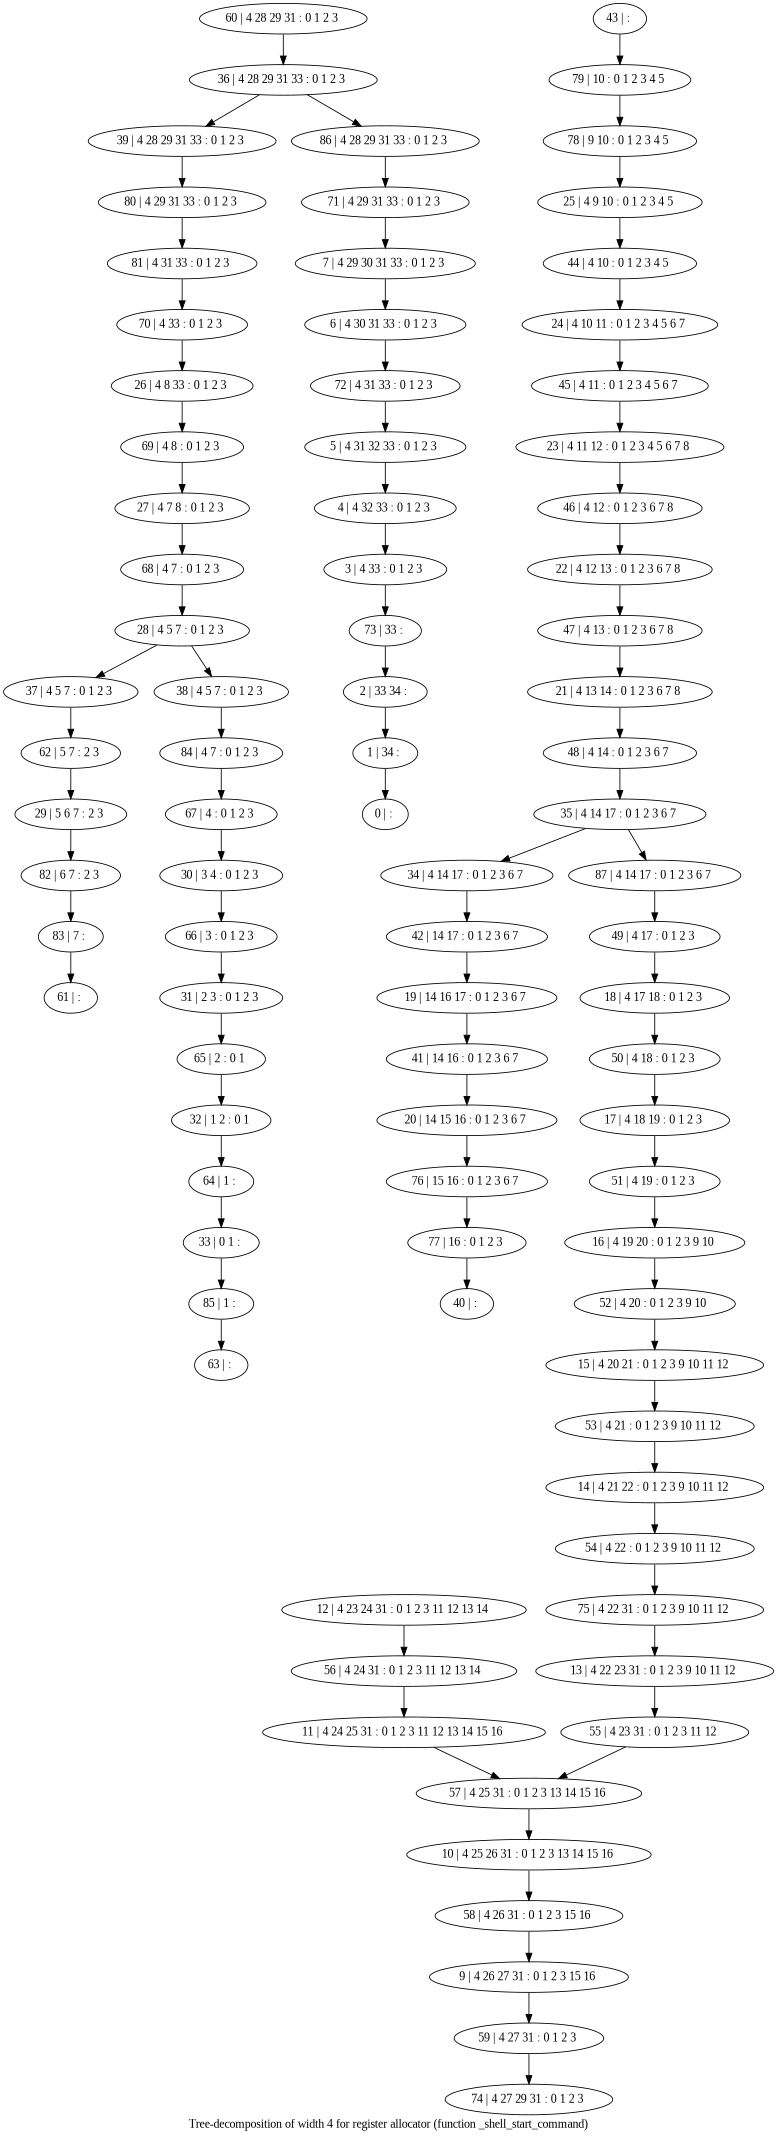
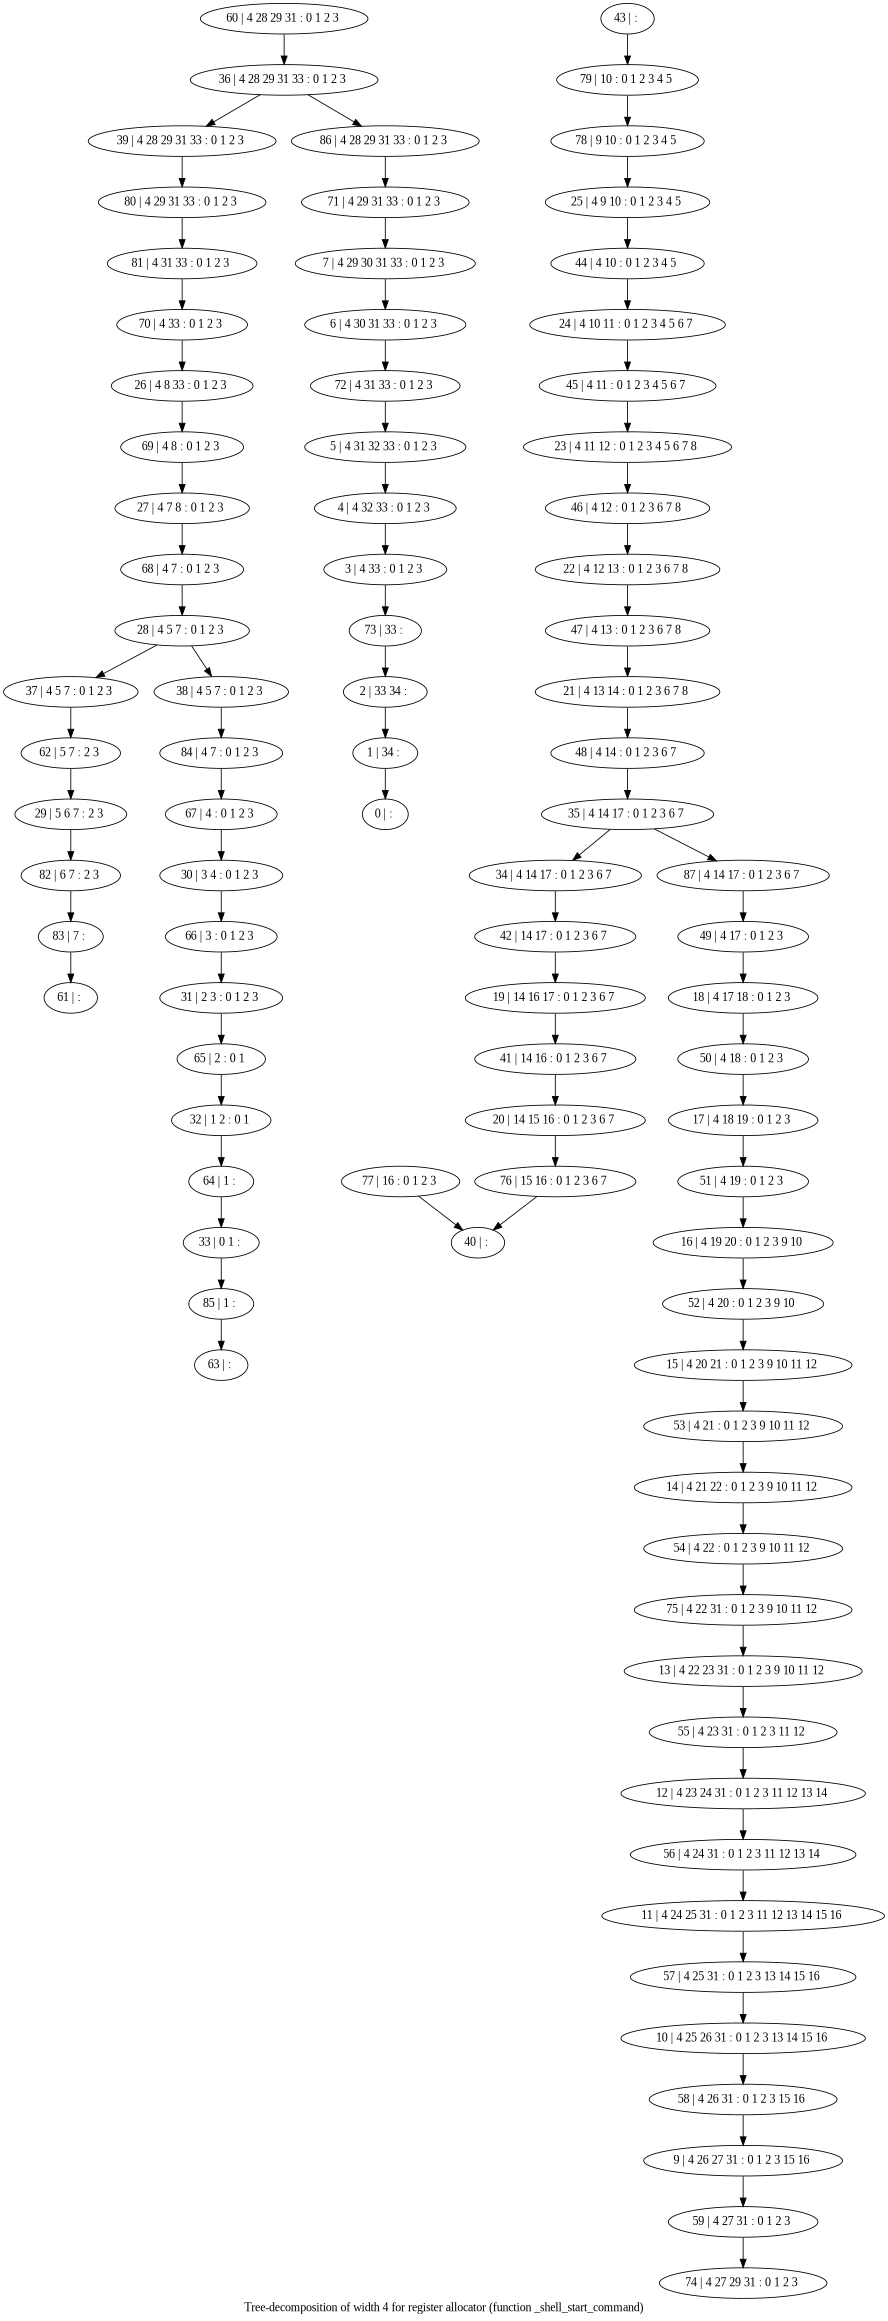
(467, 1208) -> (519, 1211)
(596, 1761) -> (743, 1759)
